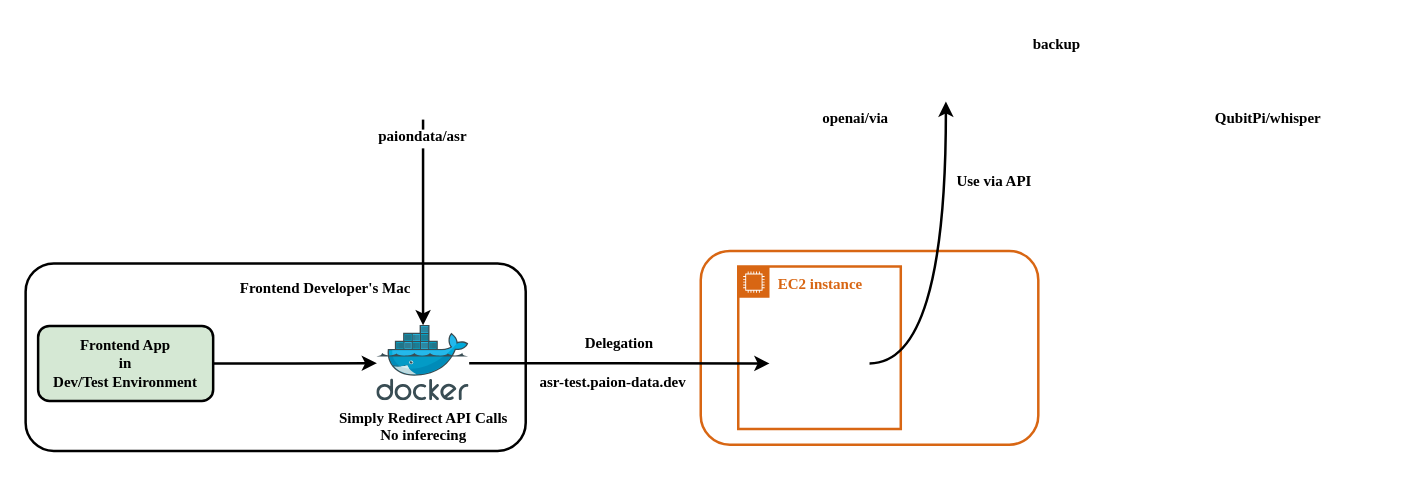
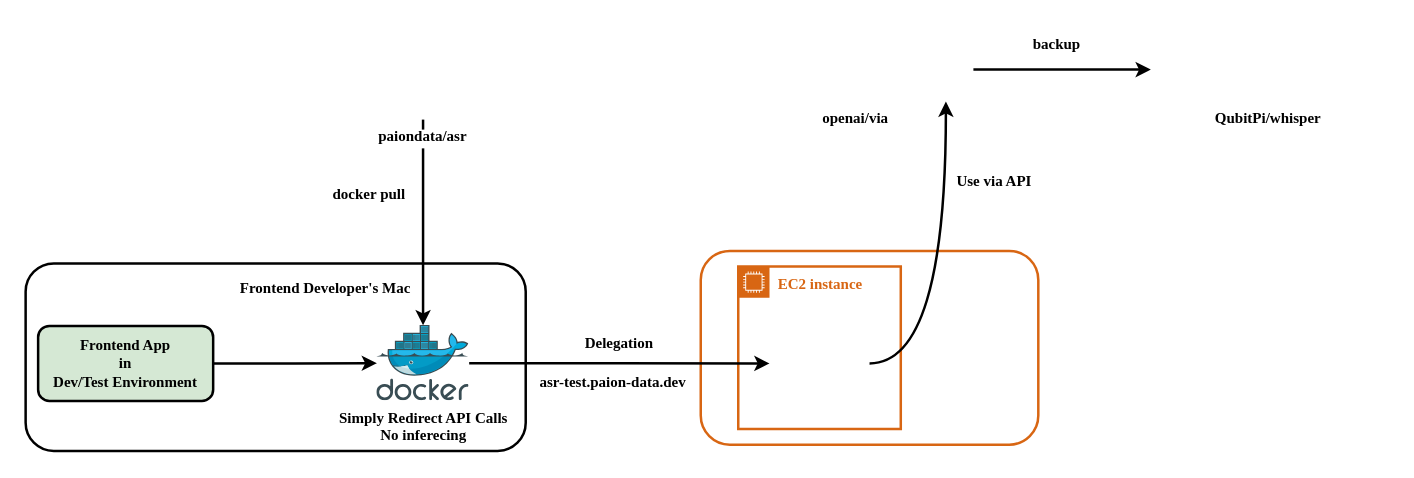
none -> (1056, 69)
none -> (369, 194)
